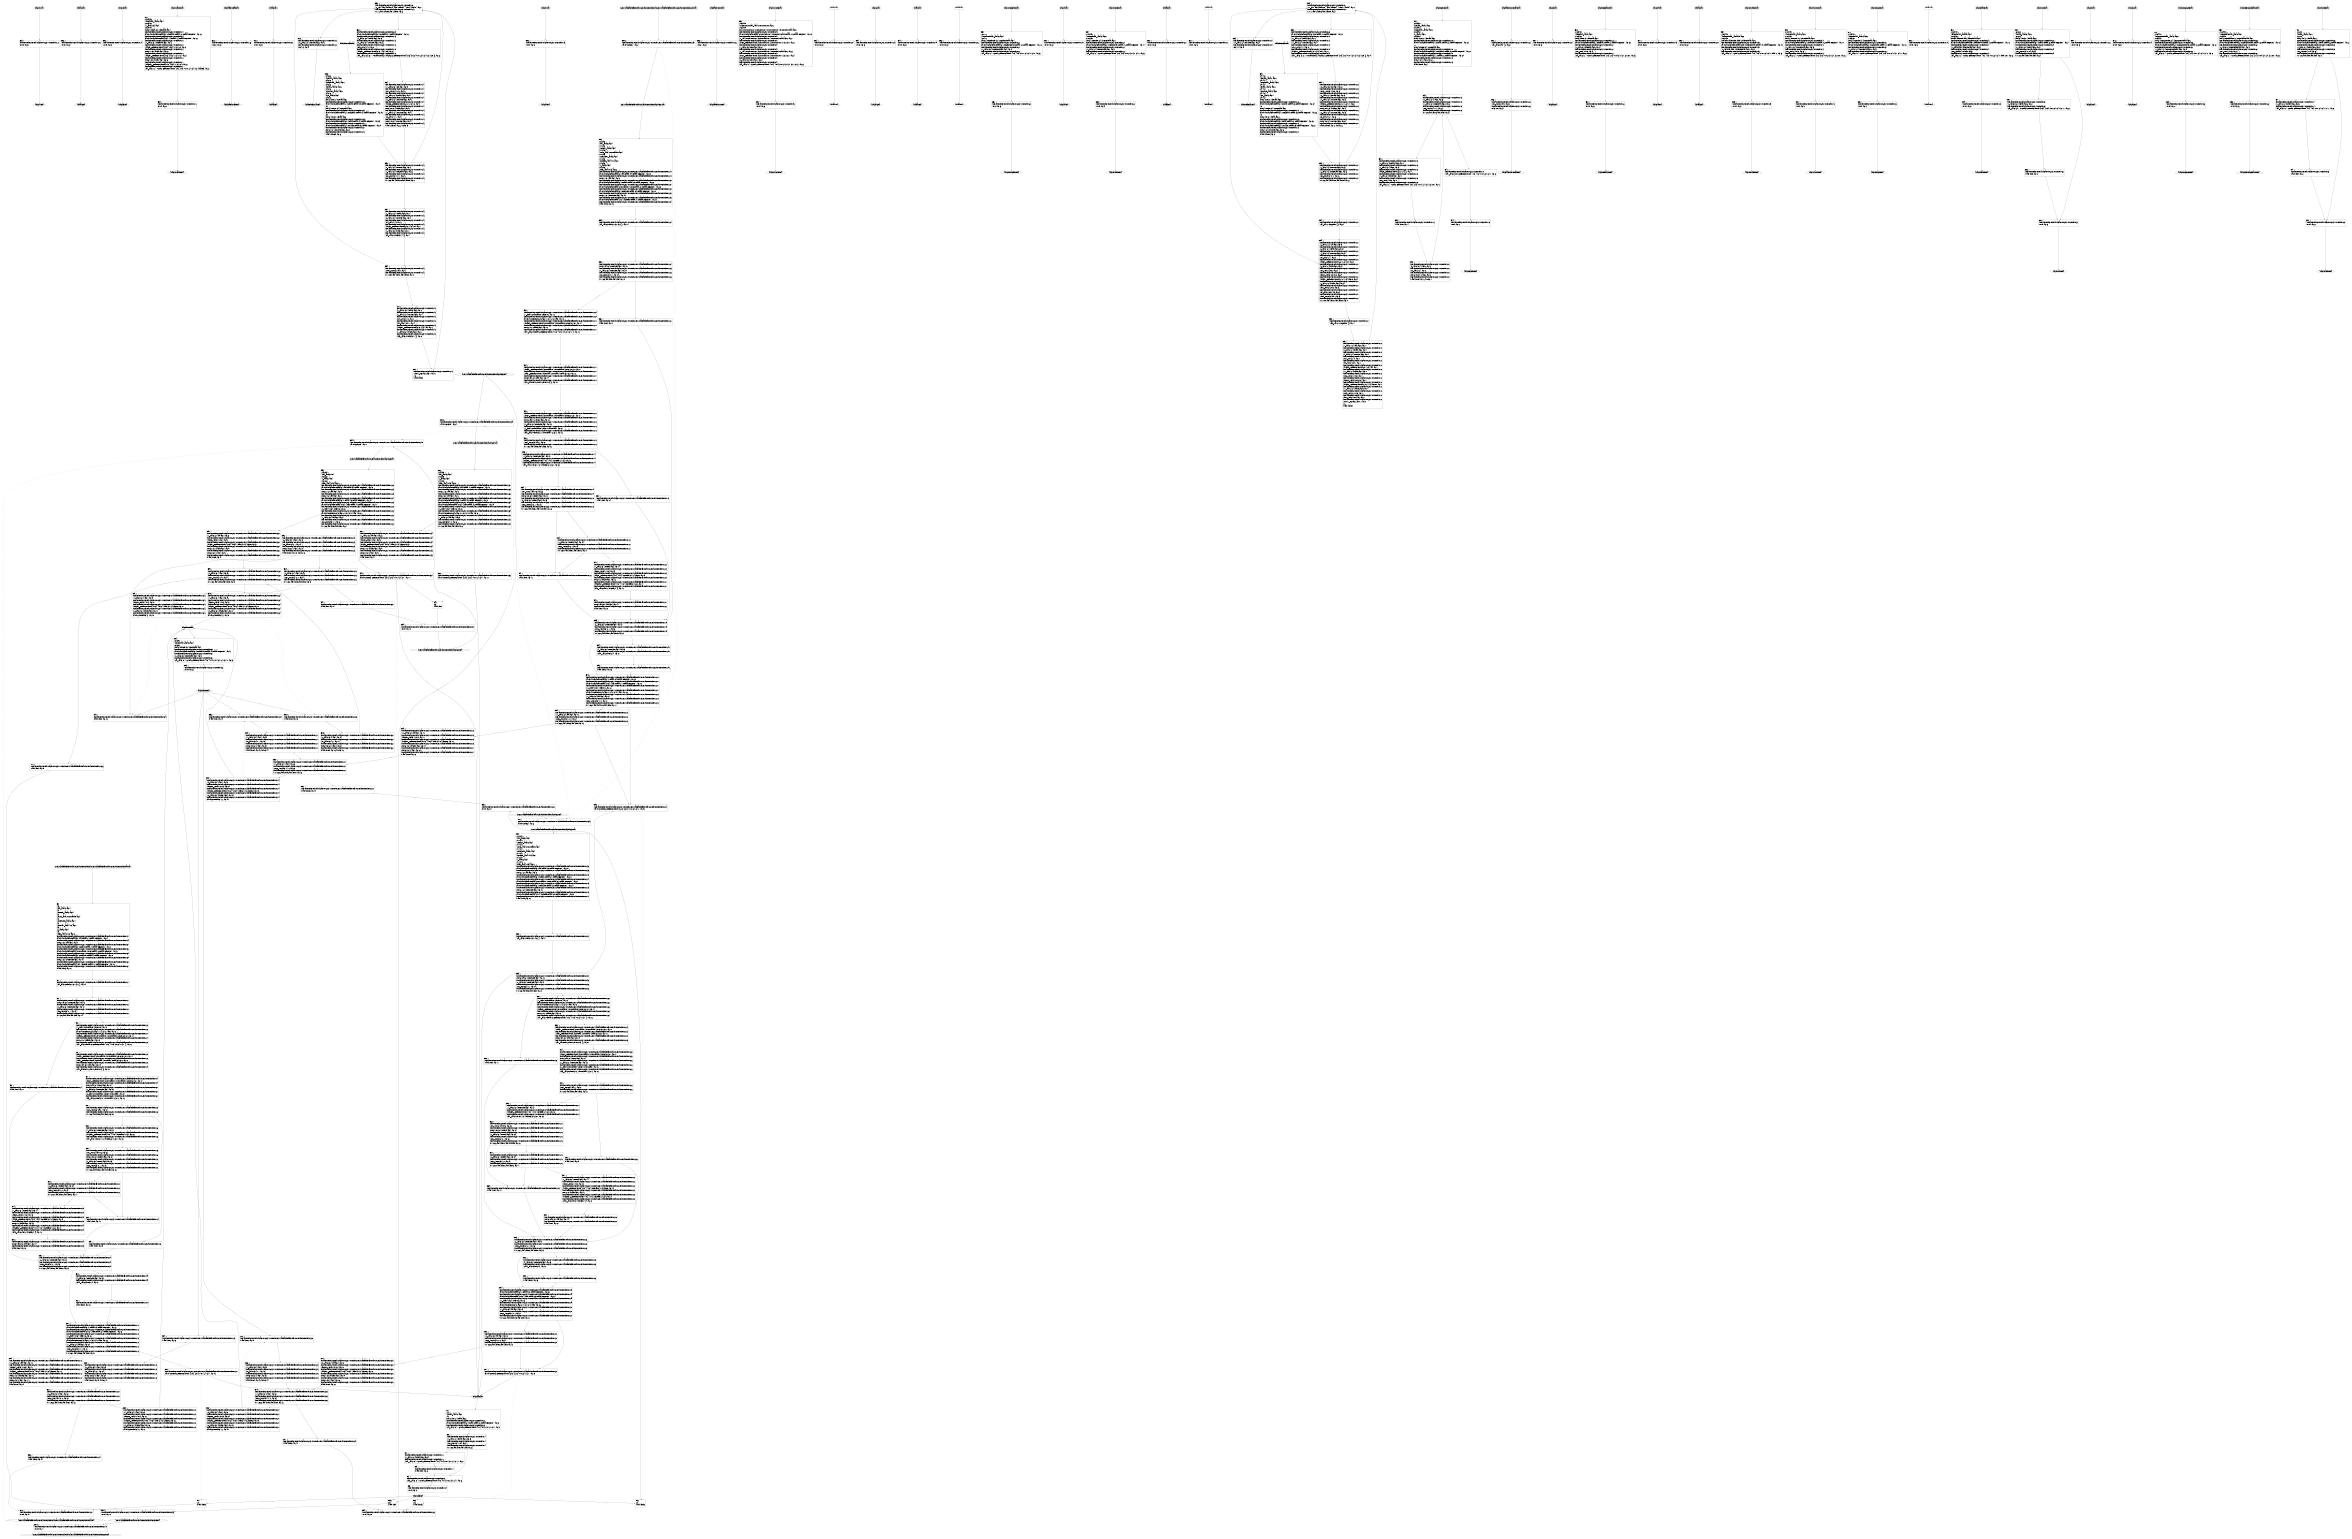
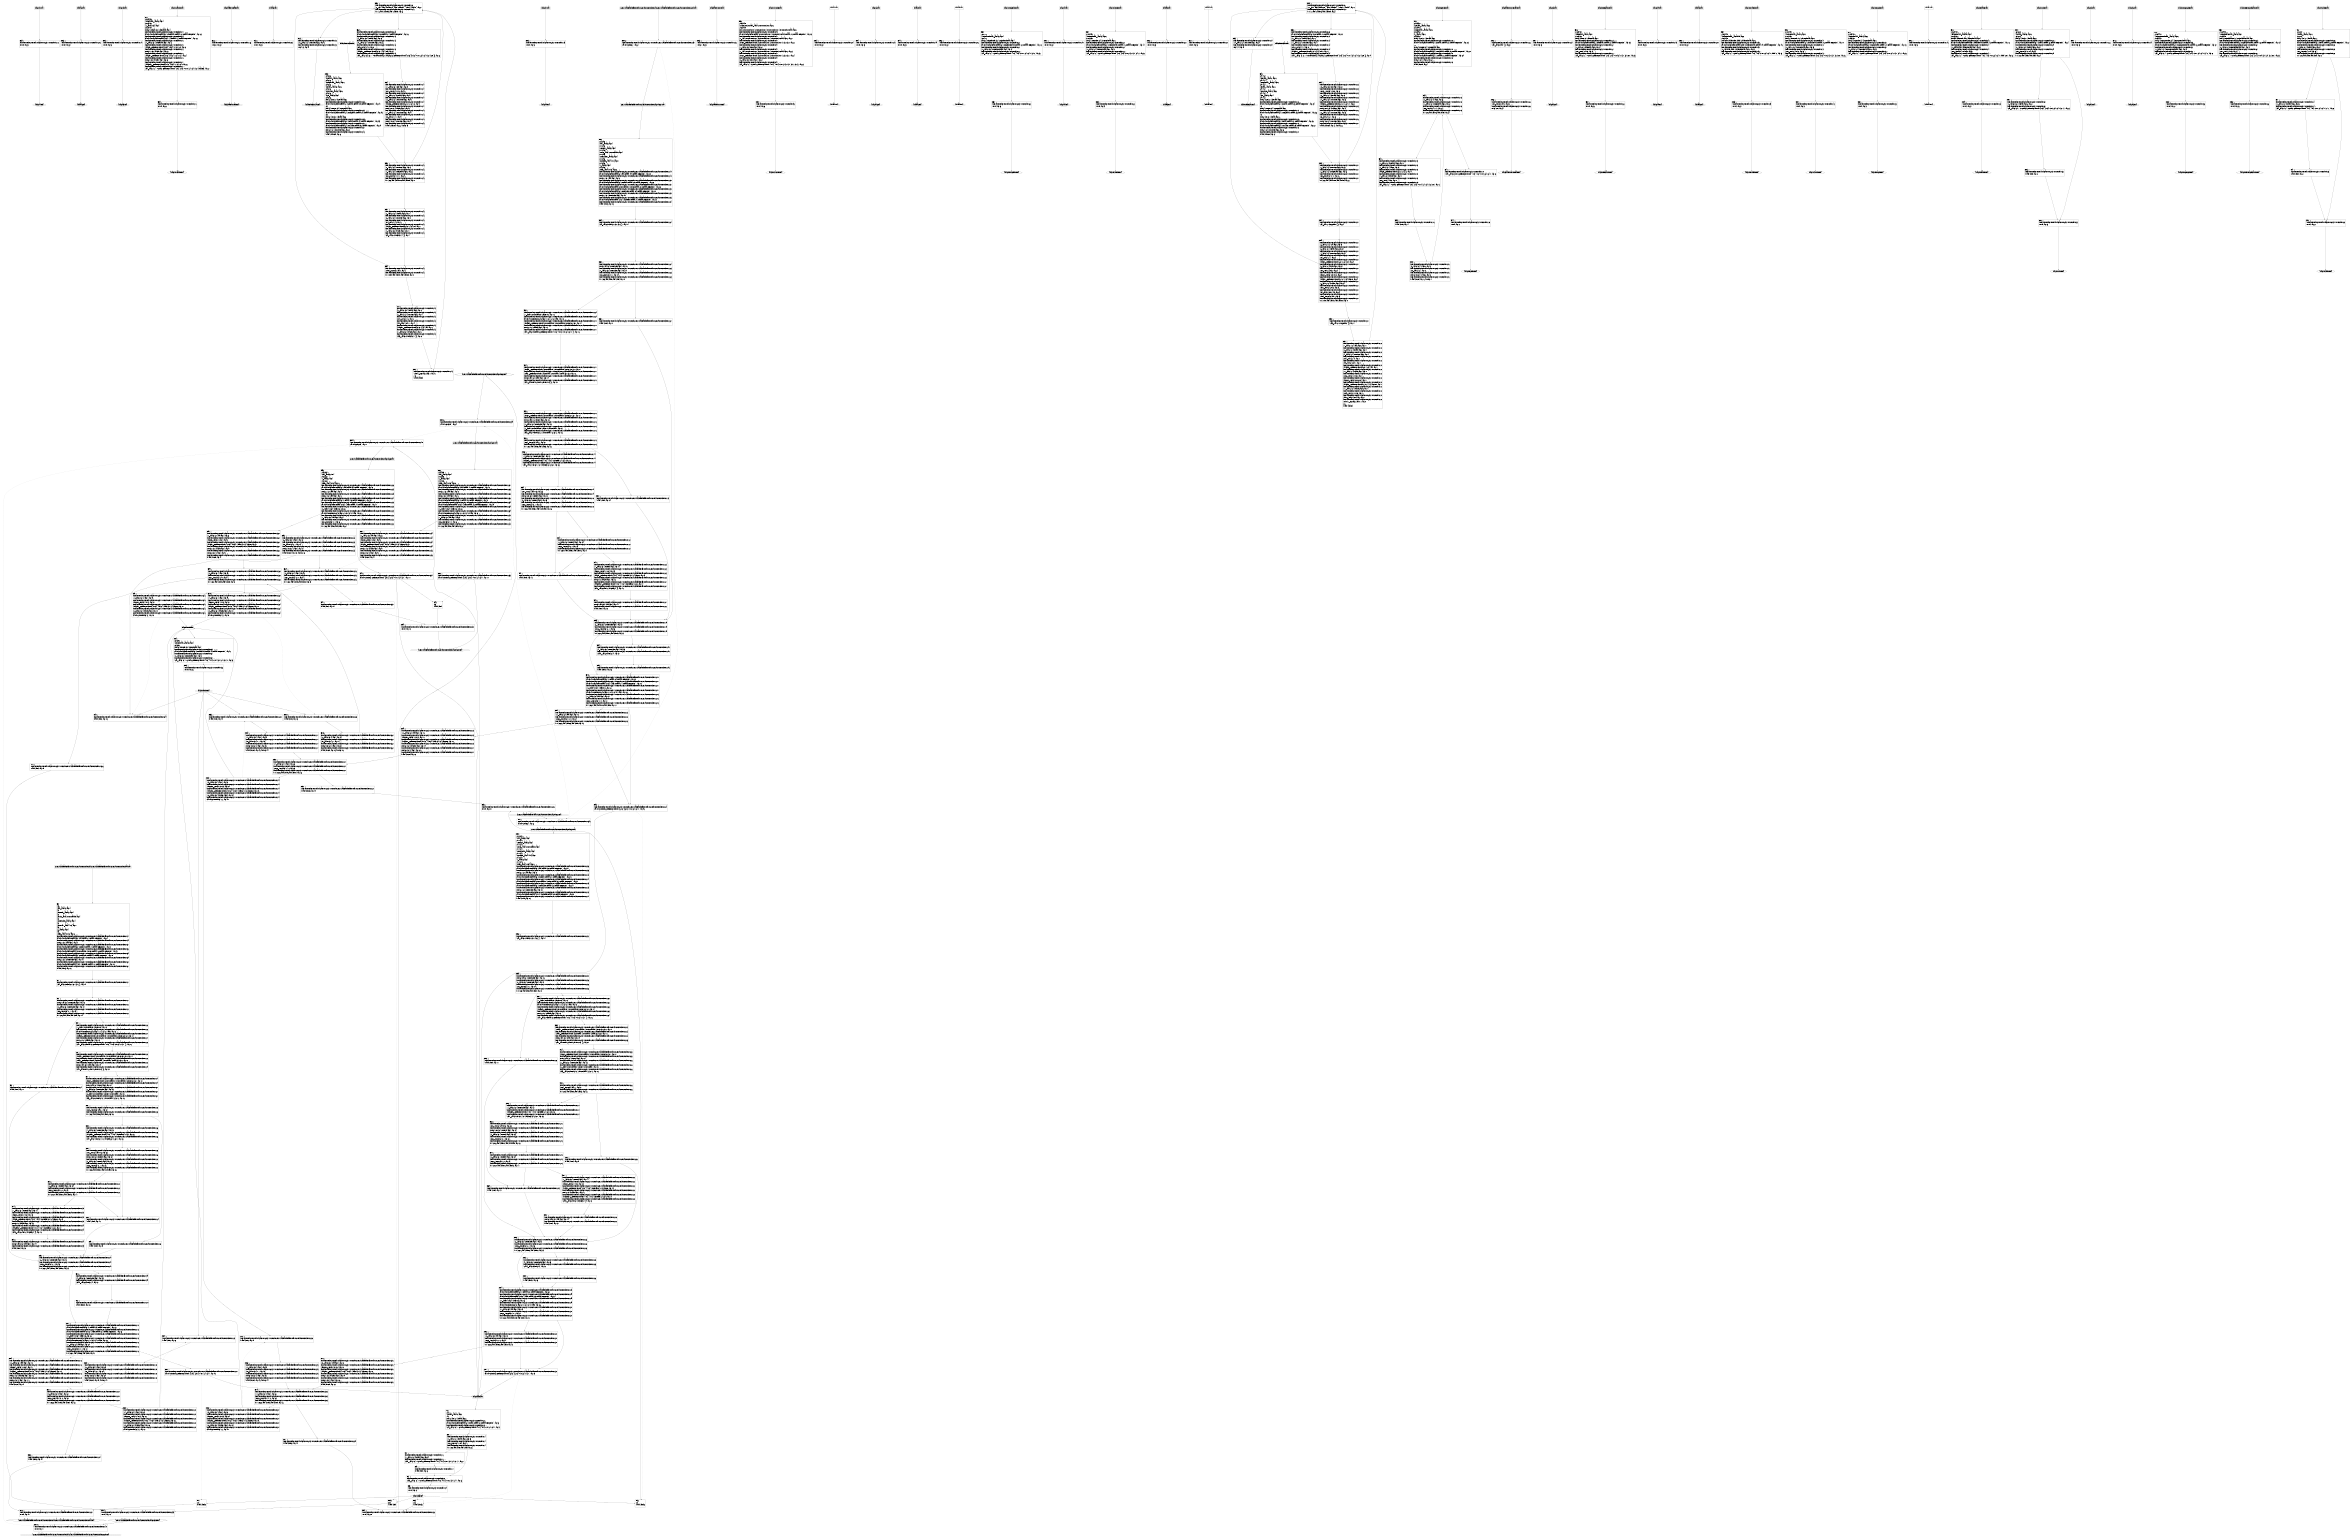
(1815, 8) -> none
(273, 105) -> none
